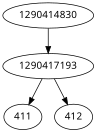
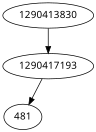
(48, 15) -> (48, 15)
(23, 117) -> (23, 117)
(74, 117) -> none
